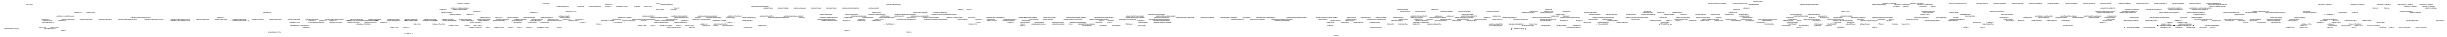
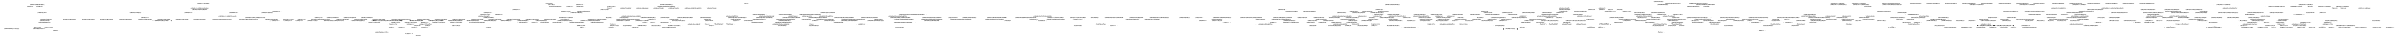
none -> (485, 15)
none -> (2265, 16)
